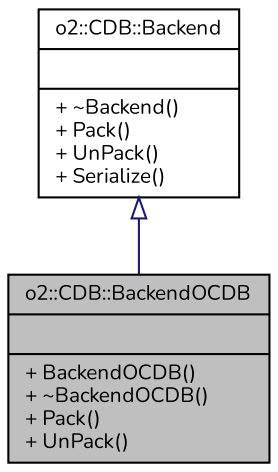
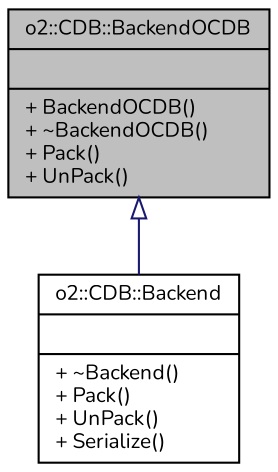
(139, 247) -> (139, 247)
